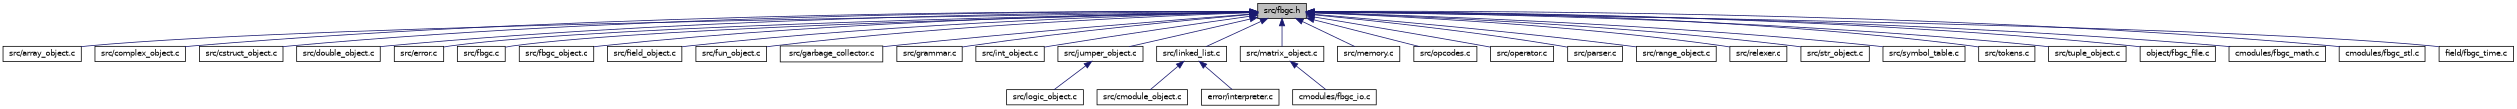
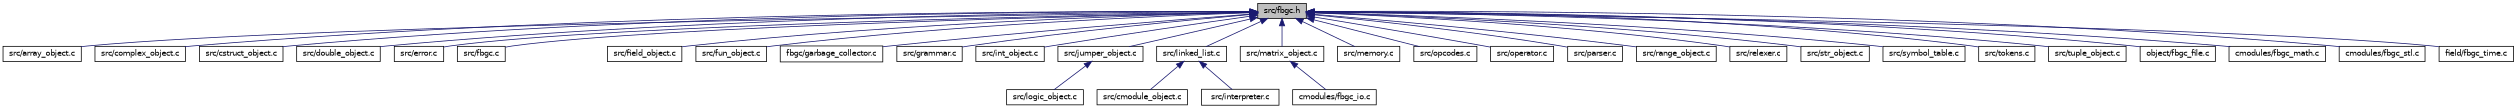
(556, 54) -> none
(832, 54) -> (832, 54)
(1240, 97) -> (1240, 97)
